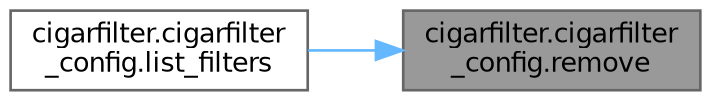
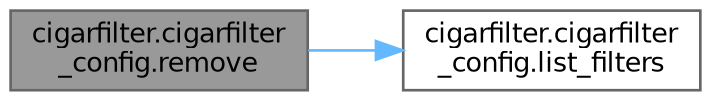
(342, 50) -> (342, 50)
